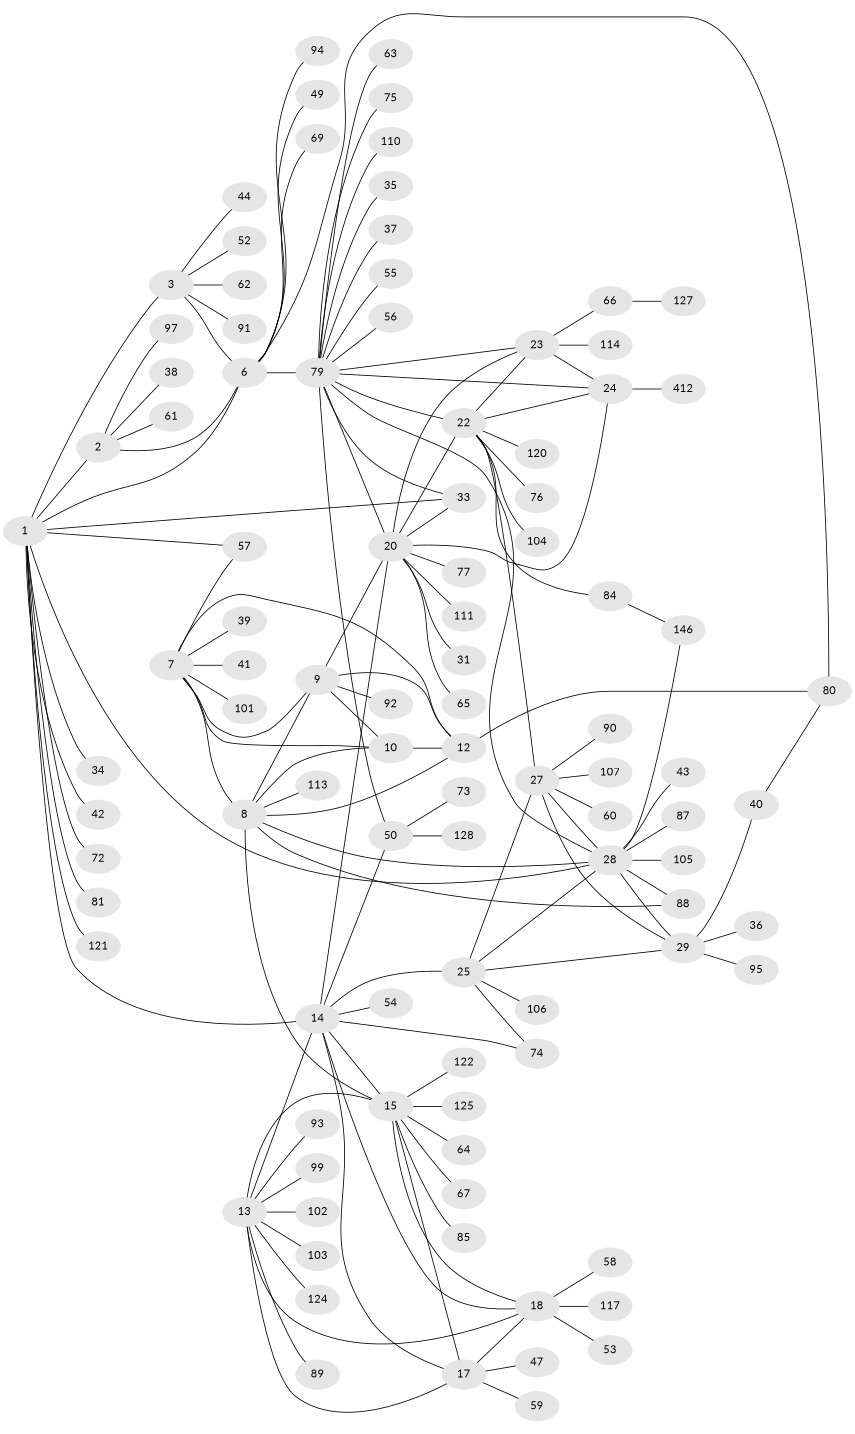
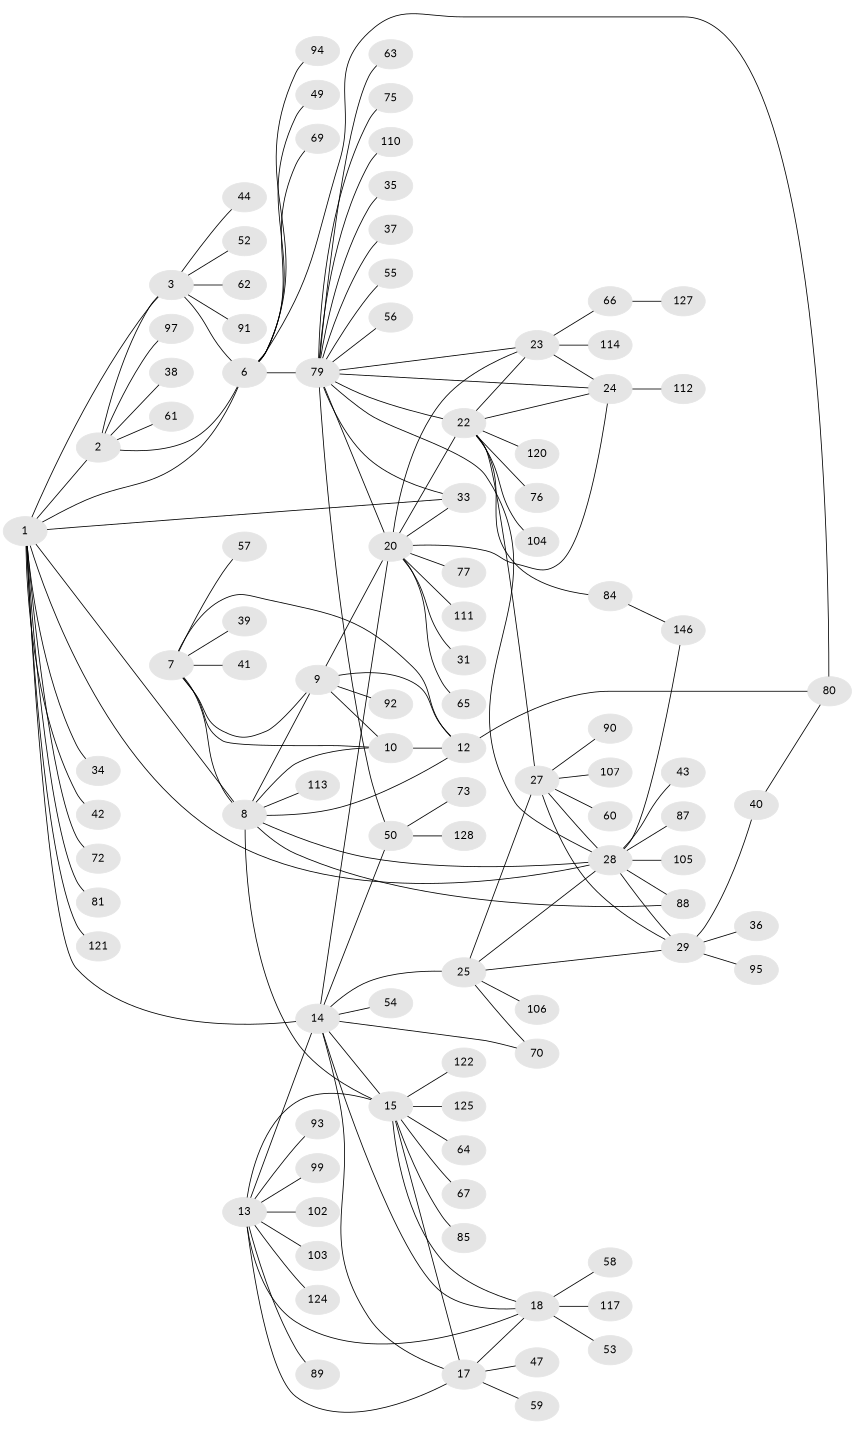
none -> (123, 362)
(683, 389) -> (683, 389)
(135, 539) -> (135, 673)
(245, 709) -> none
(537, 1054) -> (537, 1054)
